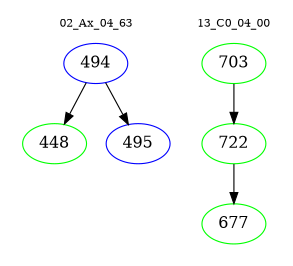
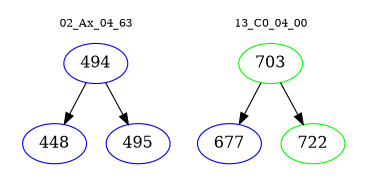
(55, 144) -> (55, 144)
(234, 178) -> (253, 98)
(234, 224) -> (229, 144)
